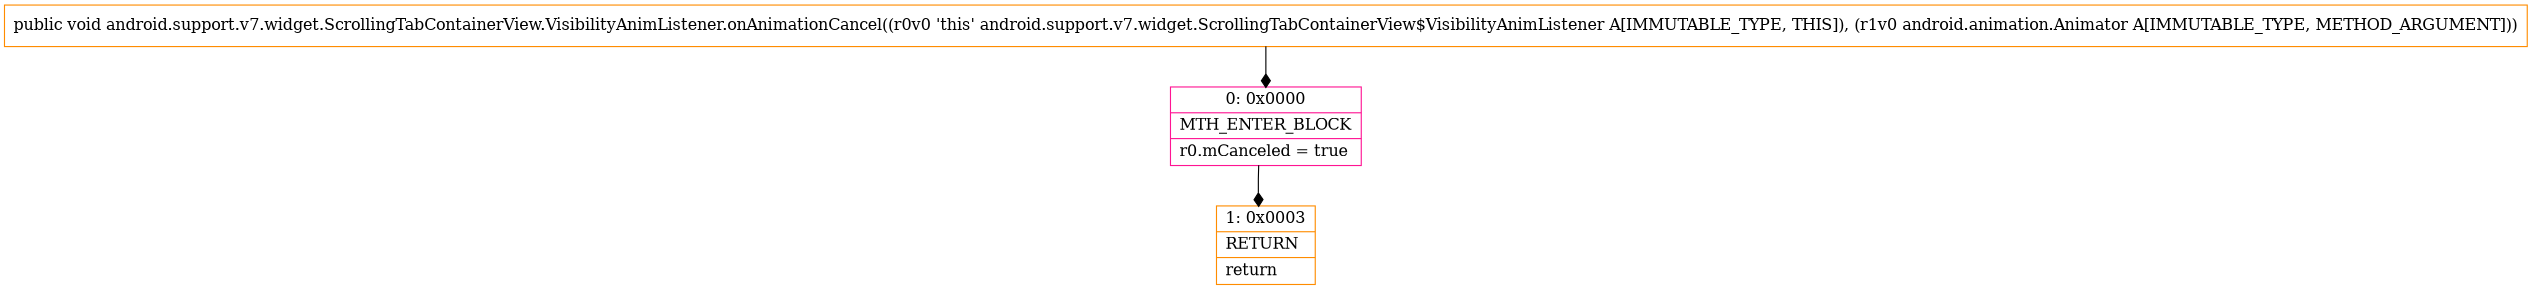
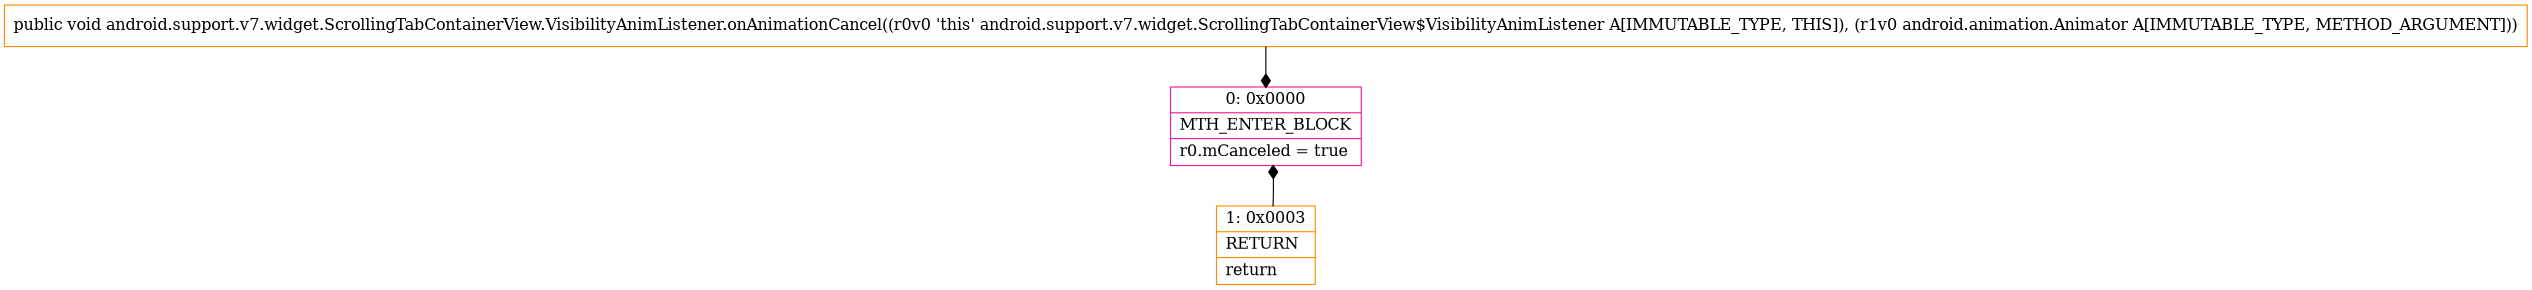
(1258, 179) -> (1273, 193)
